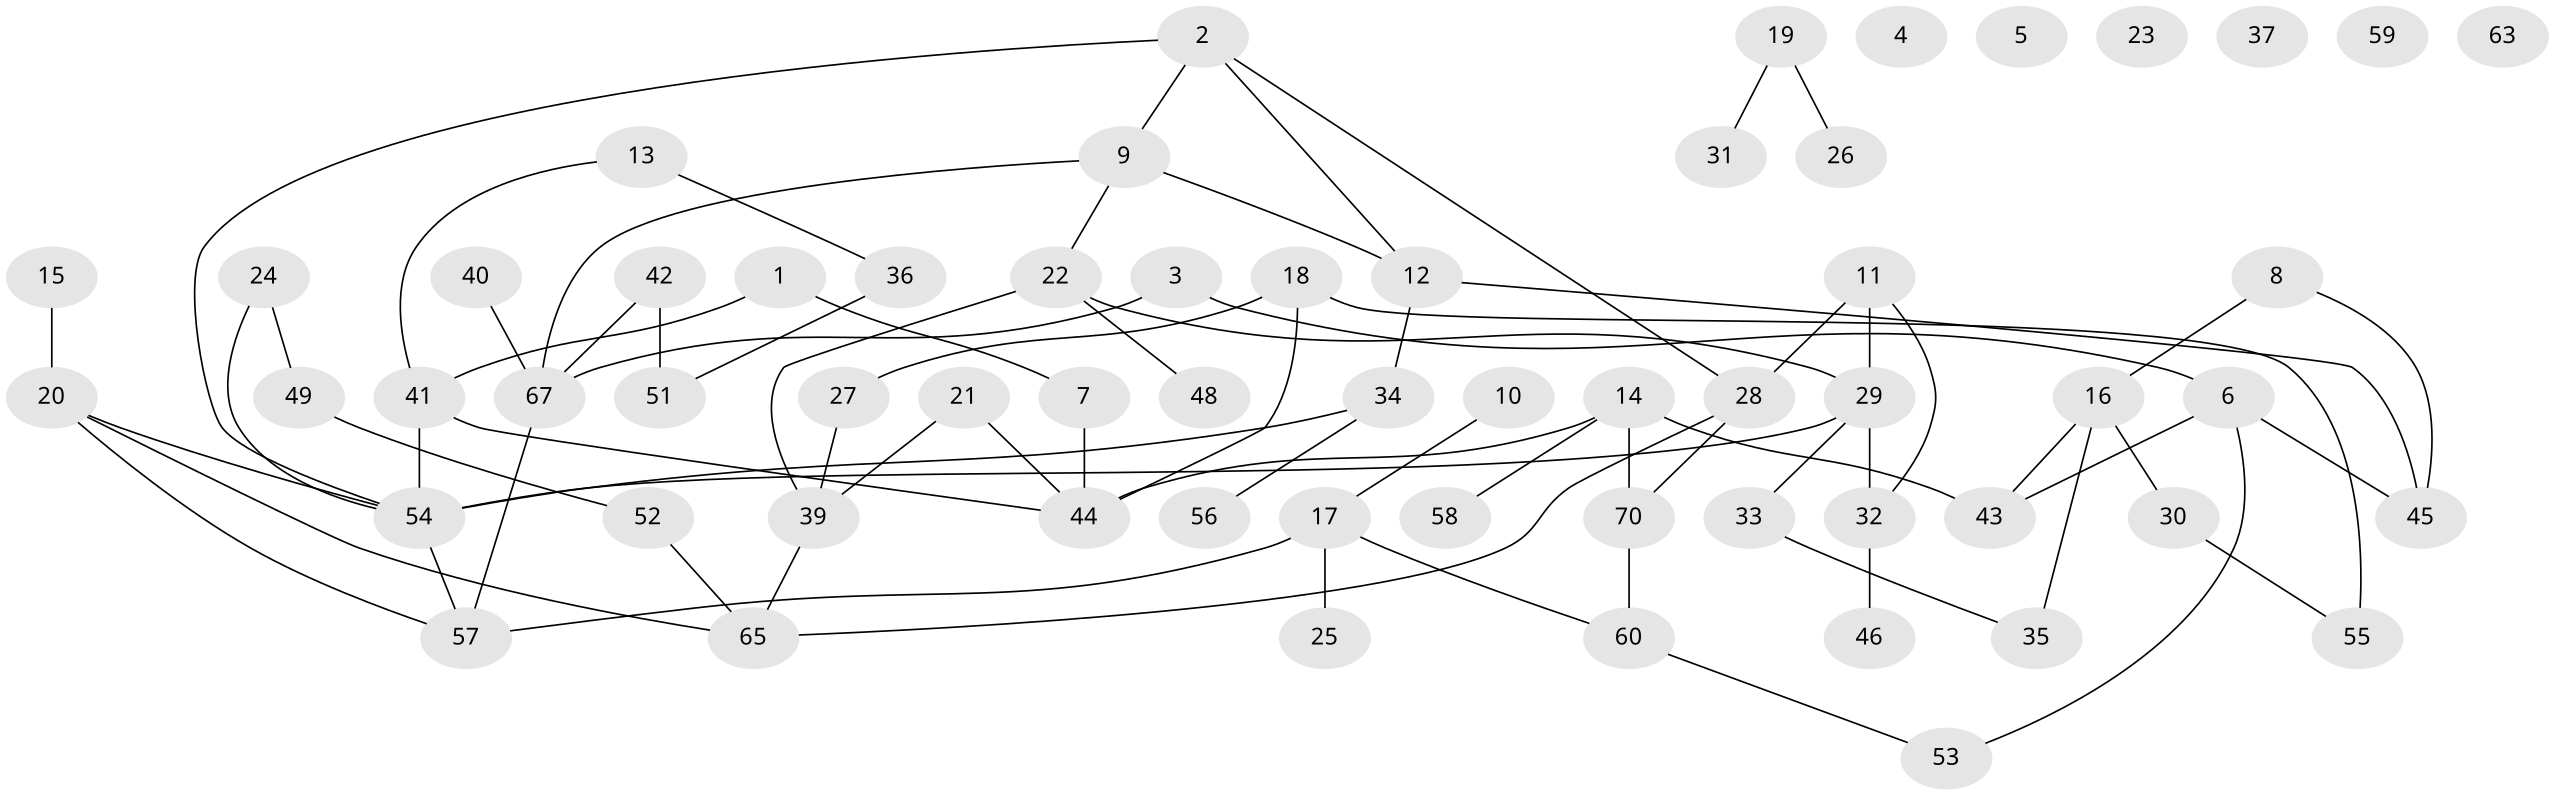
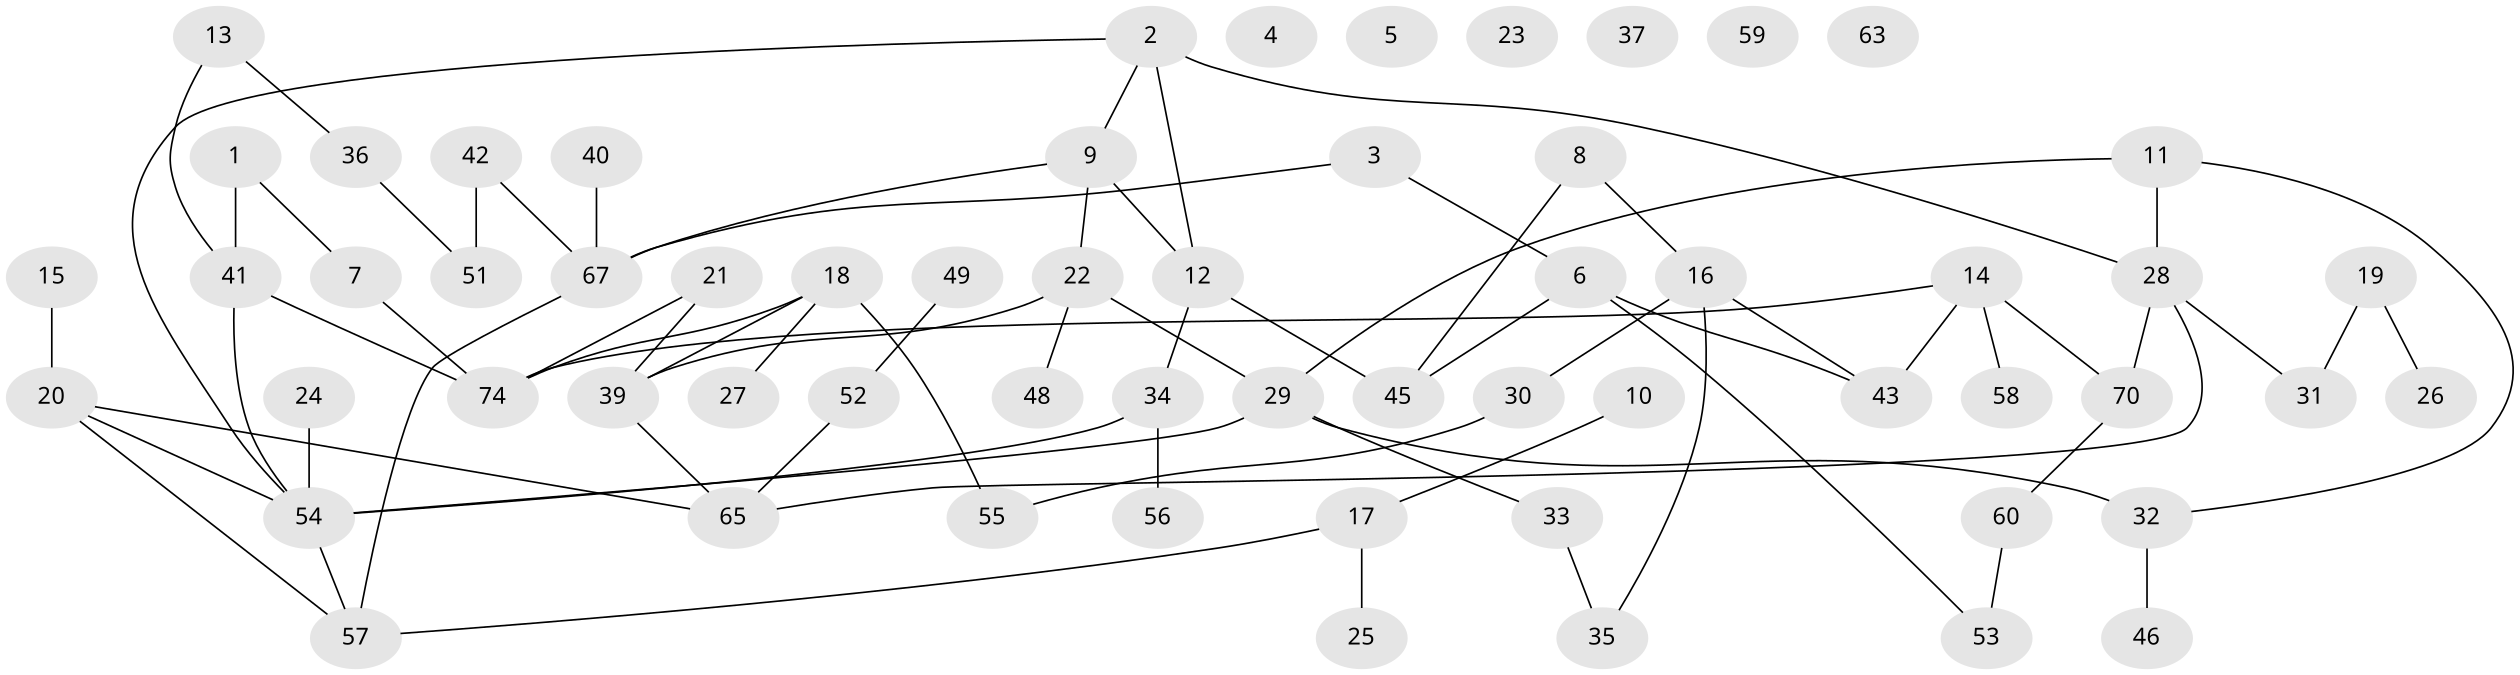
(282, 338) -> none
none -> (2234, 338)
(829, 455) -> (725, 337)
(1084, 518) -> (493, 398)
(1474, 583) -> none
